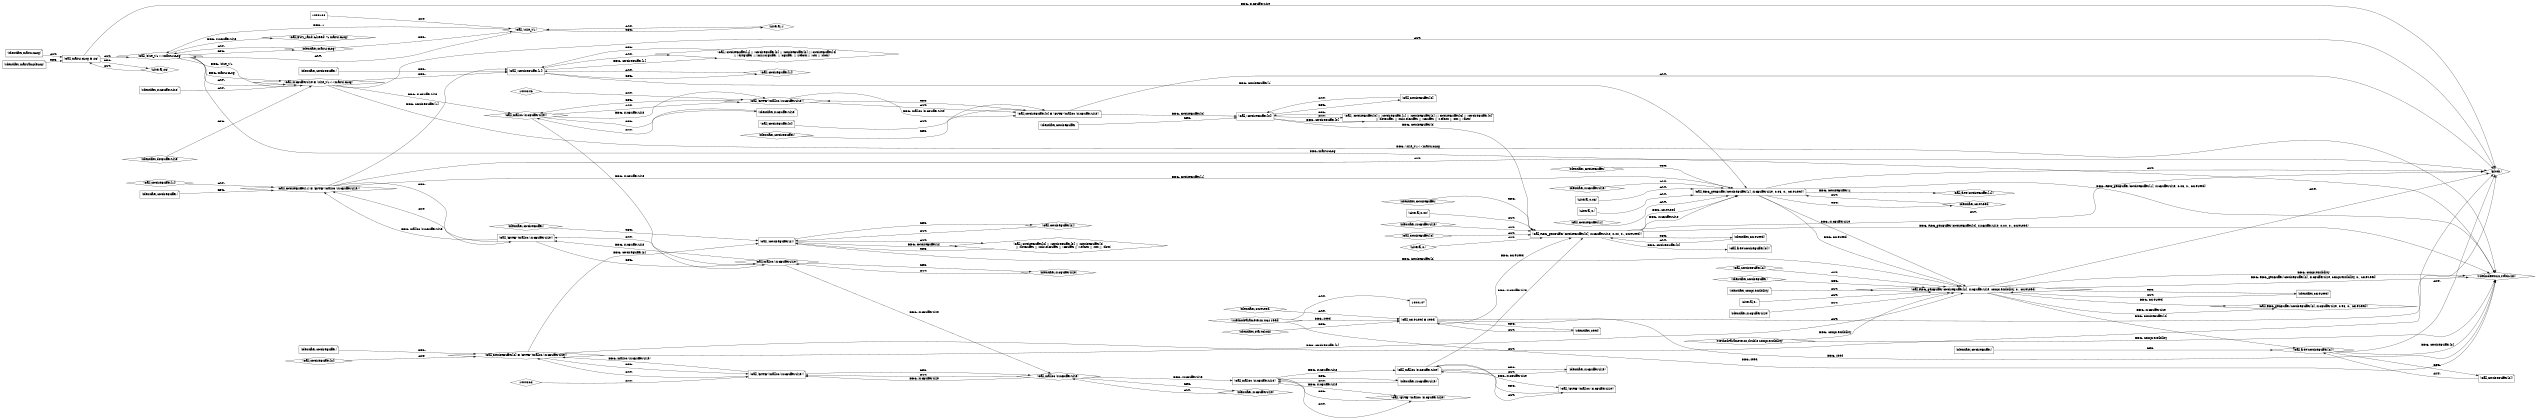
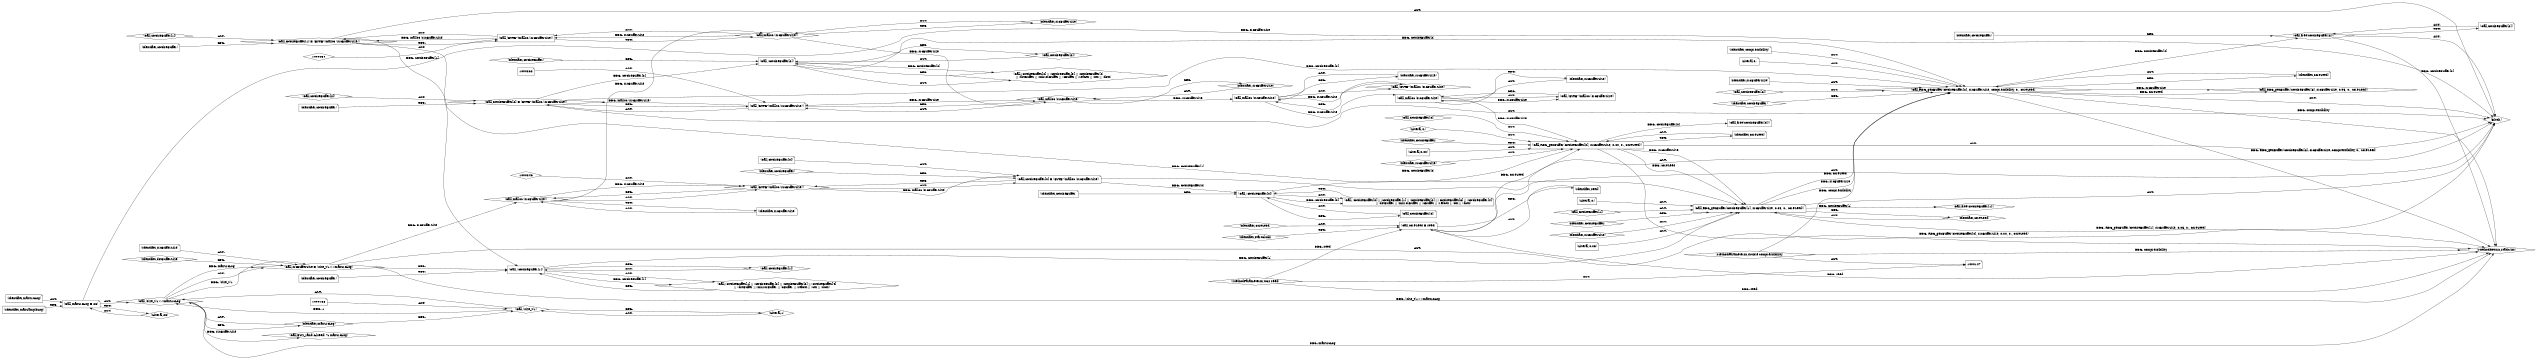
none -> (319, 57)
none -> (1868, 263)
(526, 383) -> (526, 72)
